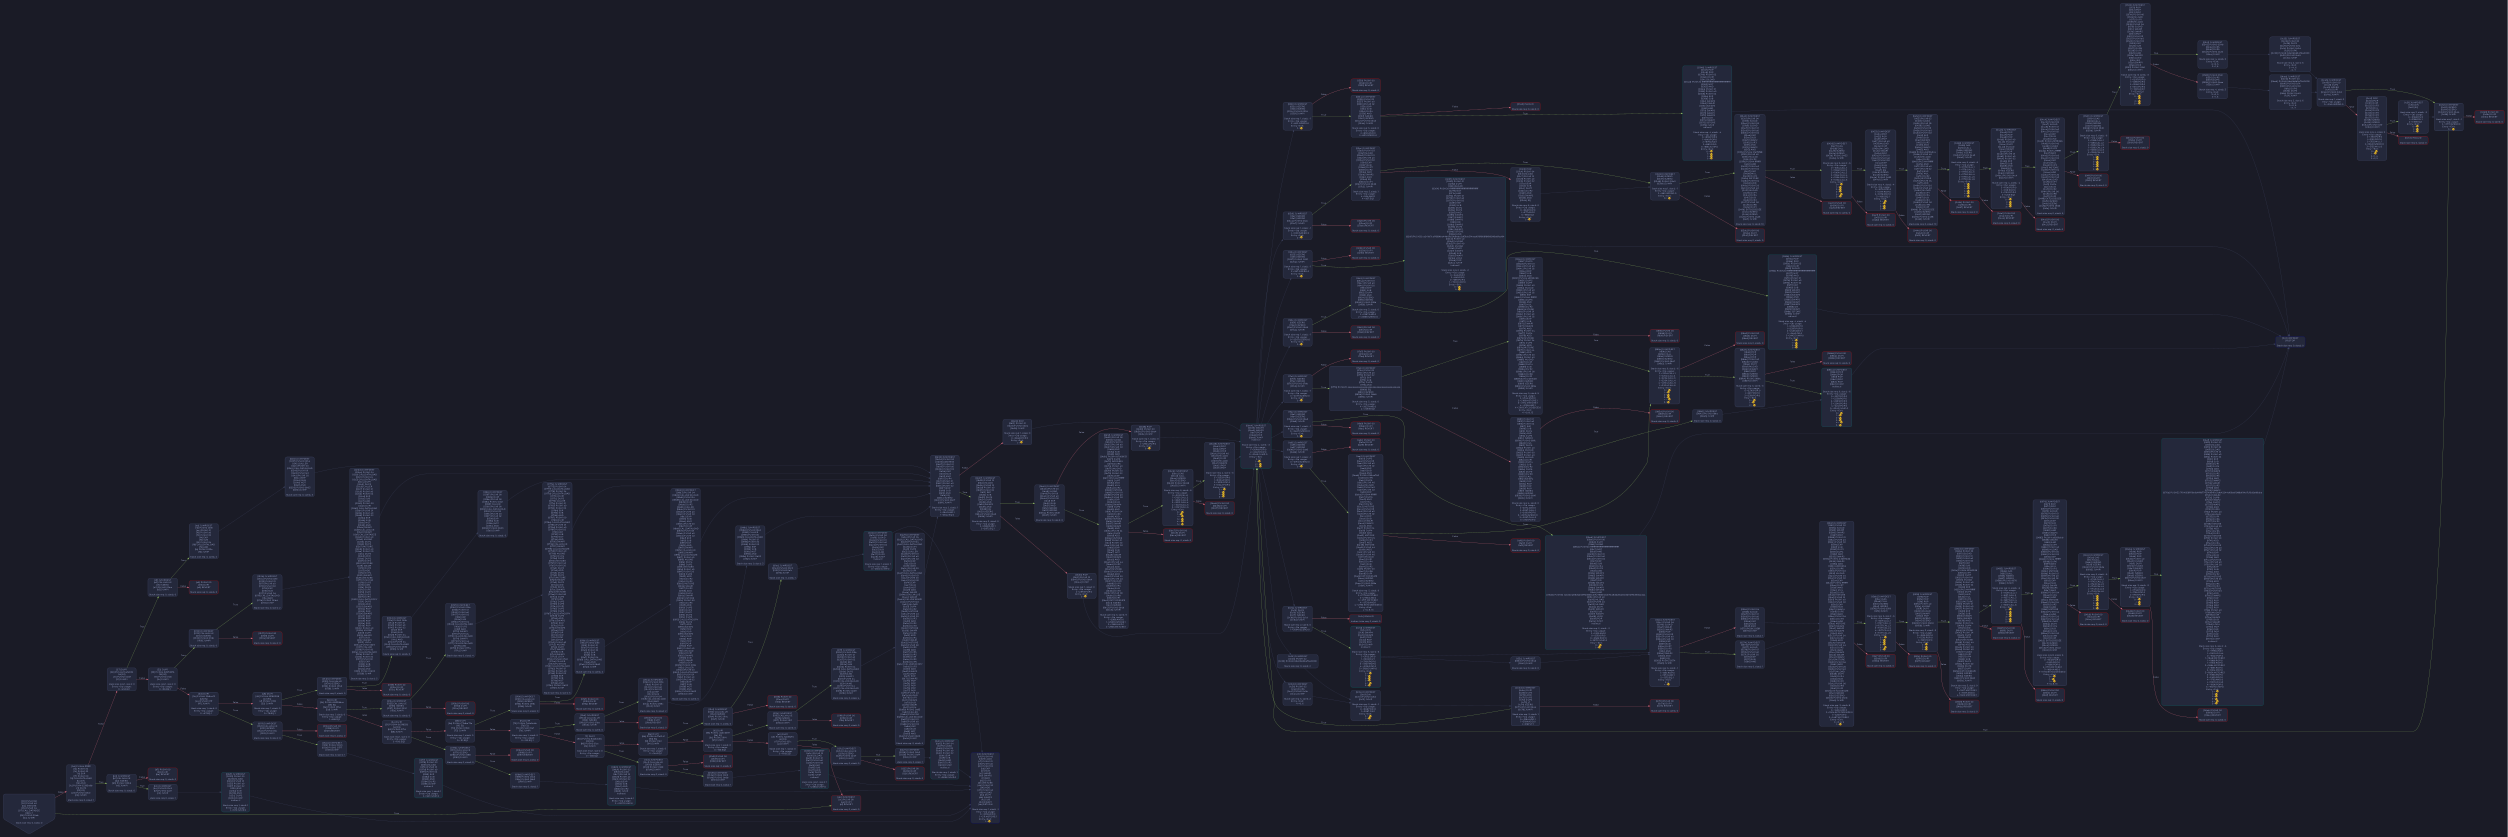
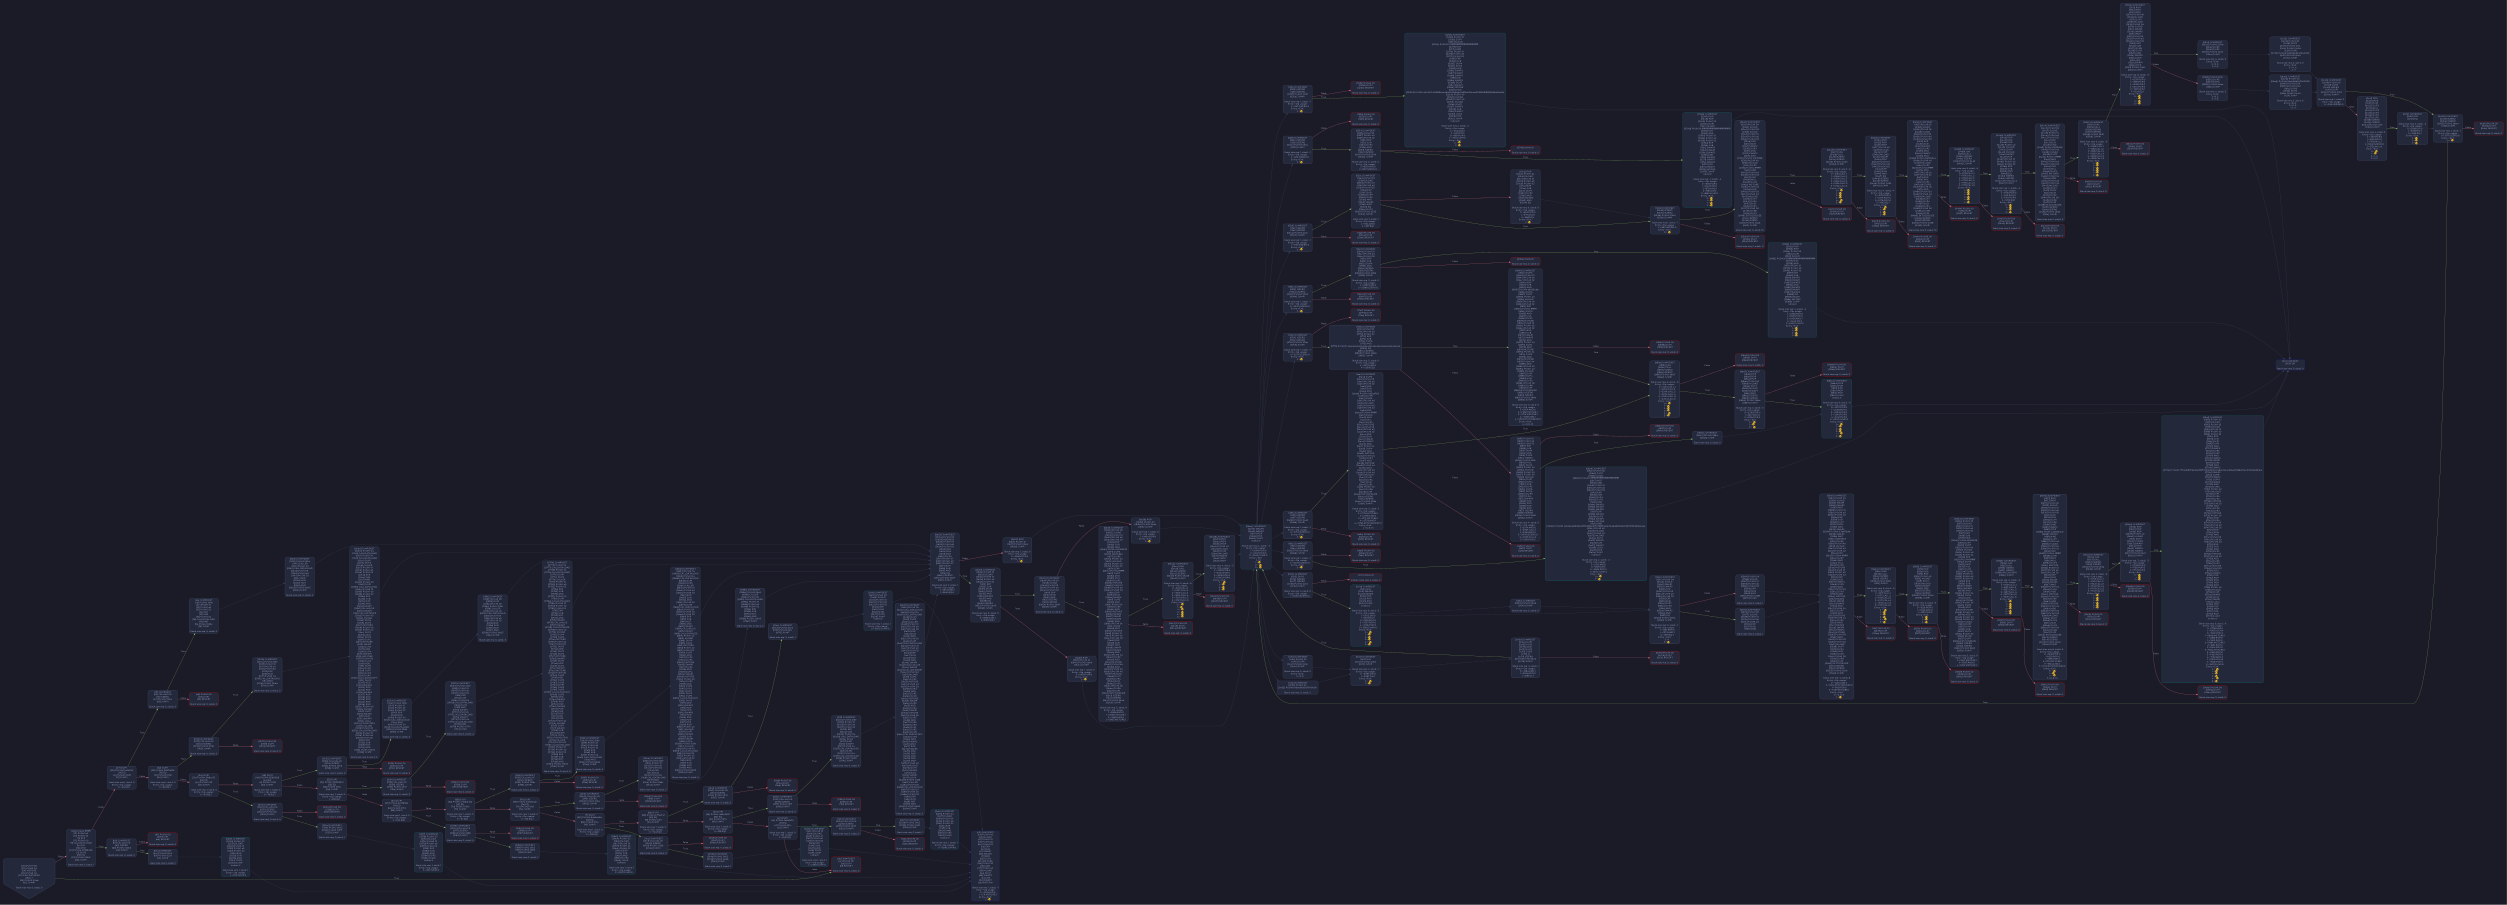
(2413, 140) -> none
none -> (1525, 262)
